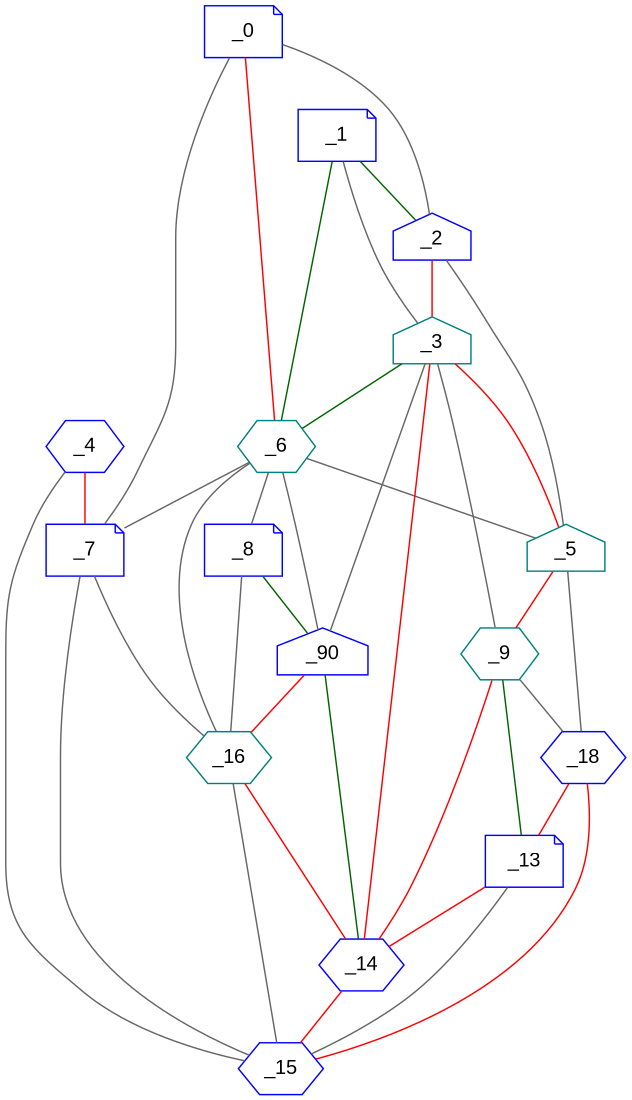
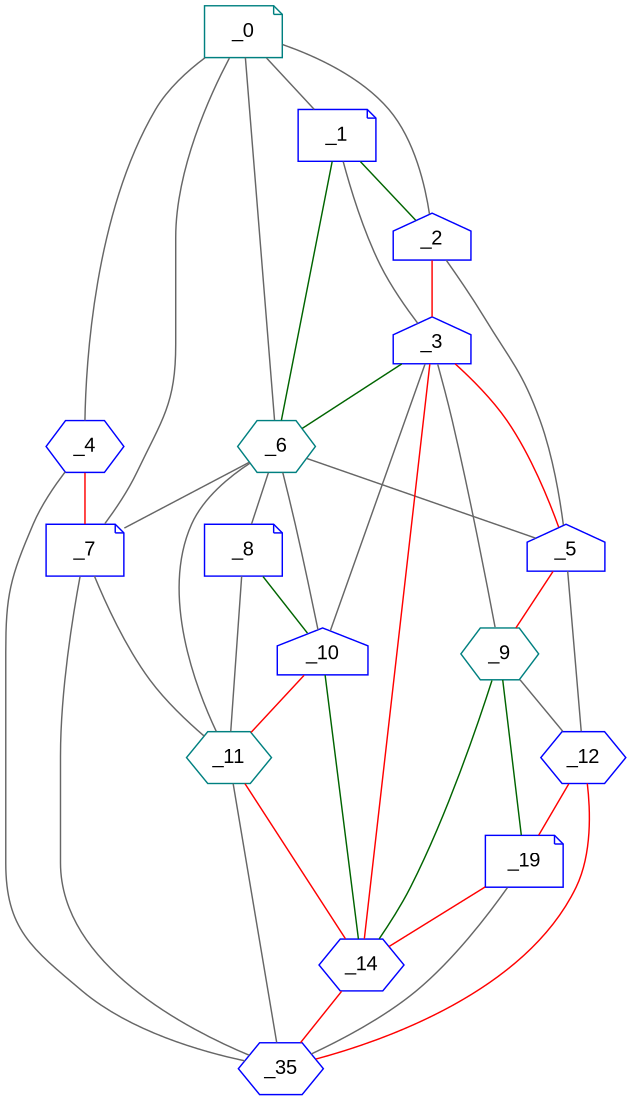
(243, 32) -> (243, 32)
none -> (290, 84)
none -> (110, 226)
(260, 239) -> (260, 239)
(432, 343) -> (432, 343)
(566, 550) -> (566, 550)
(323, 654) -> (323, 654)
(229, 758) -> (229, 758)
(583, 758) -> (583, 758)
(444, 813) -> (444, 813)
(524, 861) -> (524, 861)
(281, 1069) -> (281, 1069)
